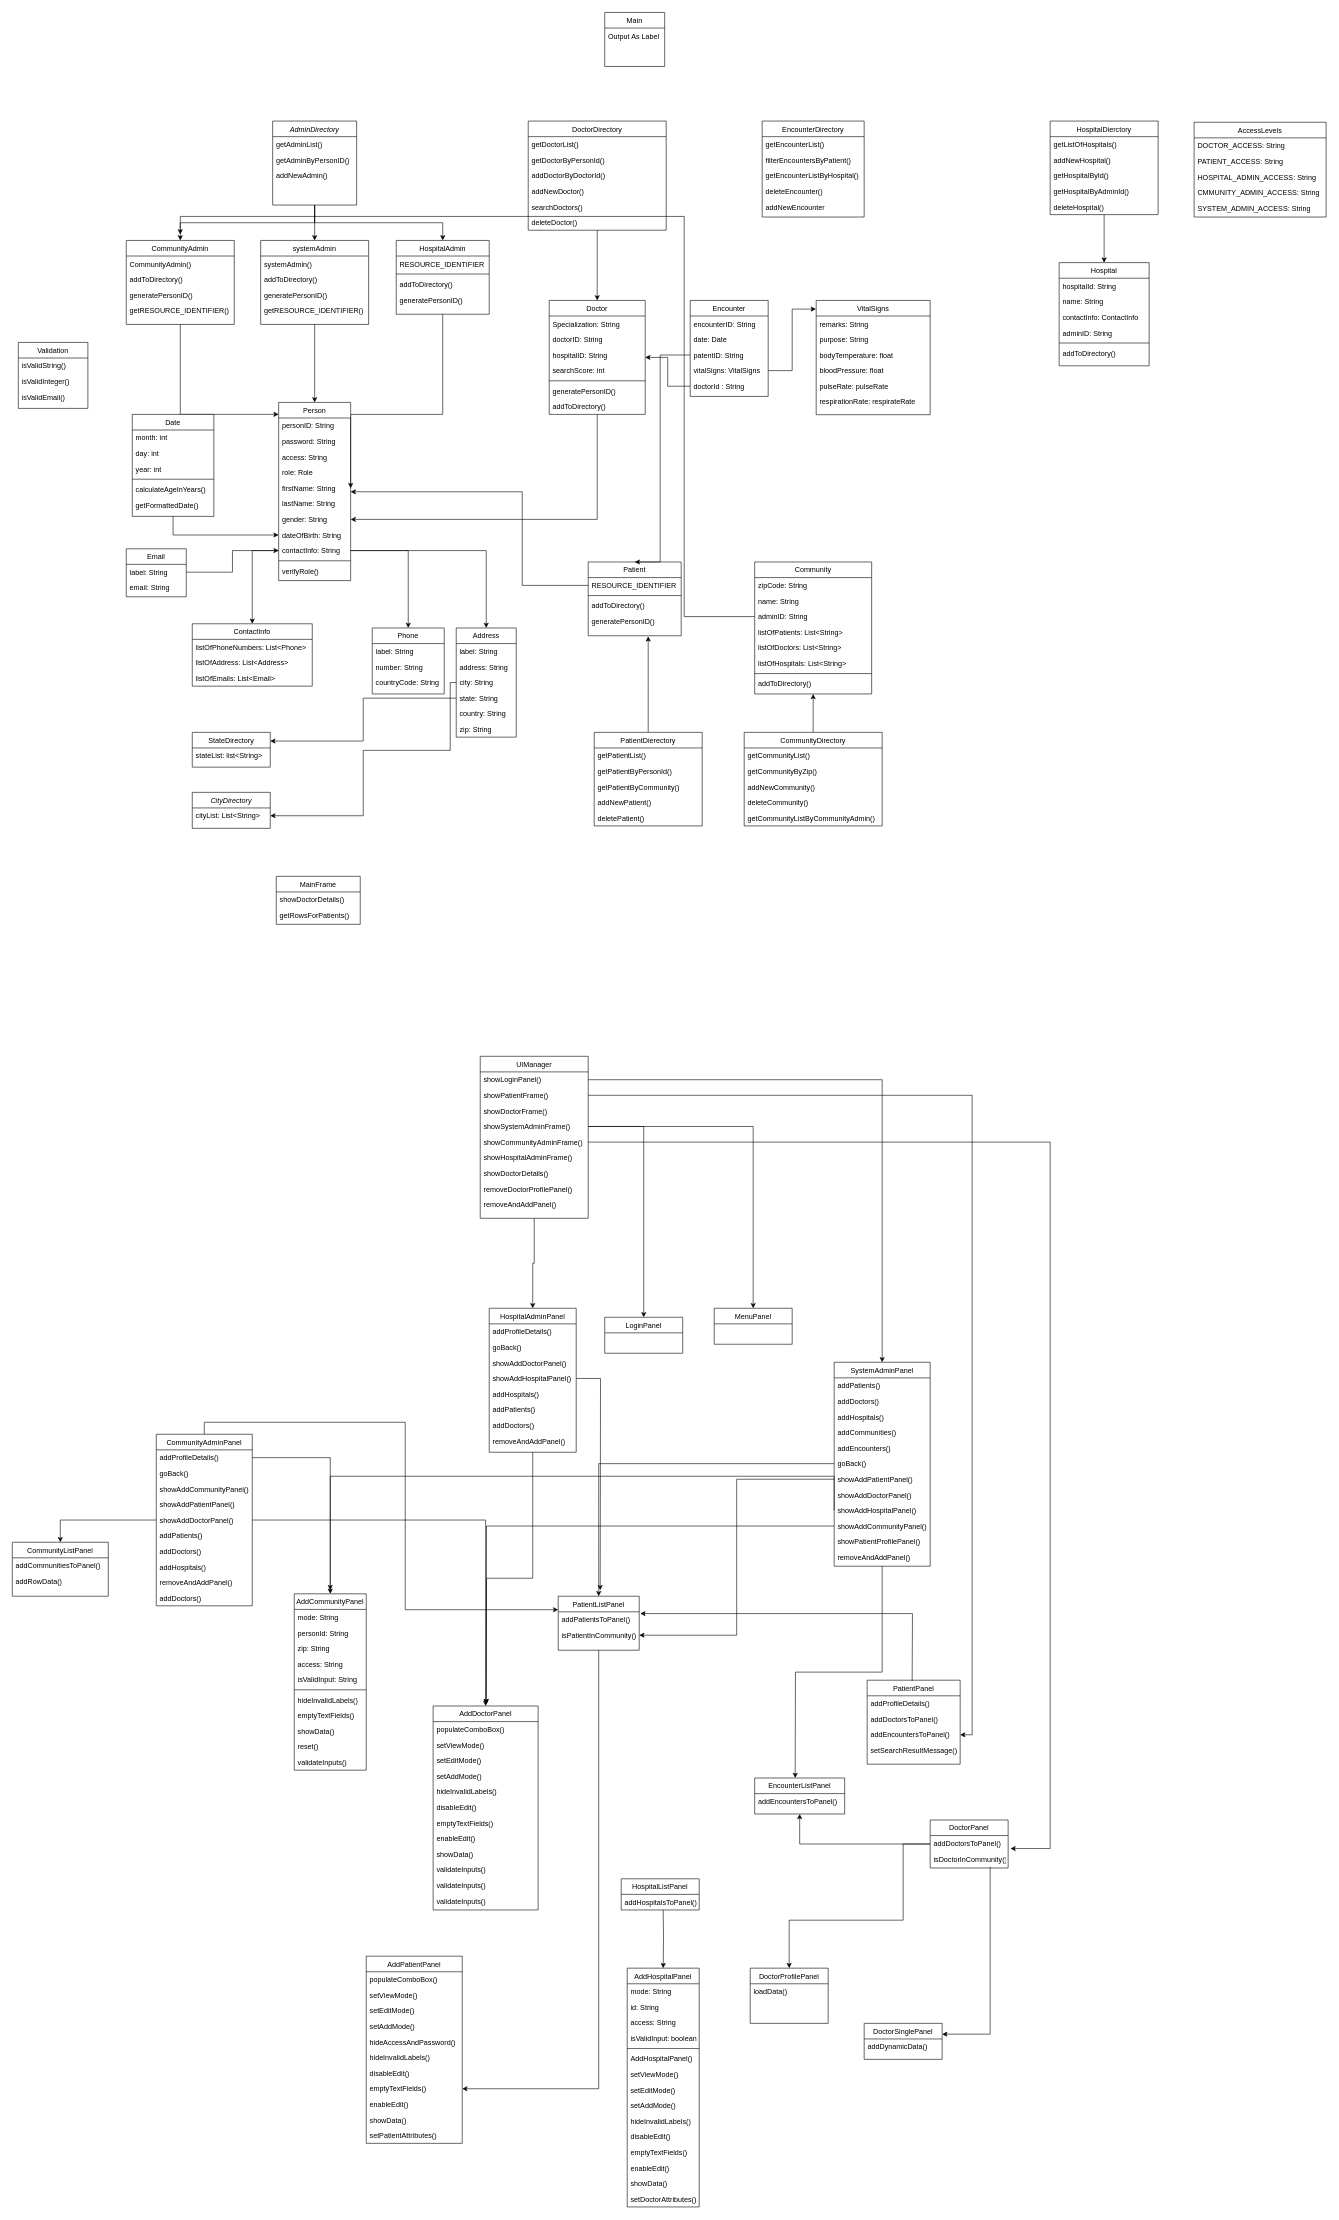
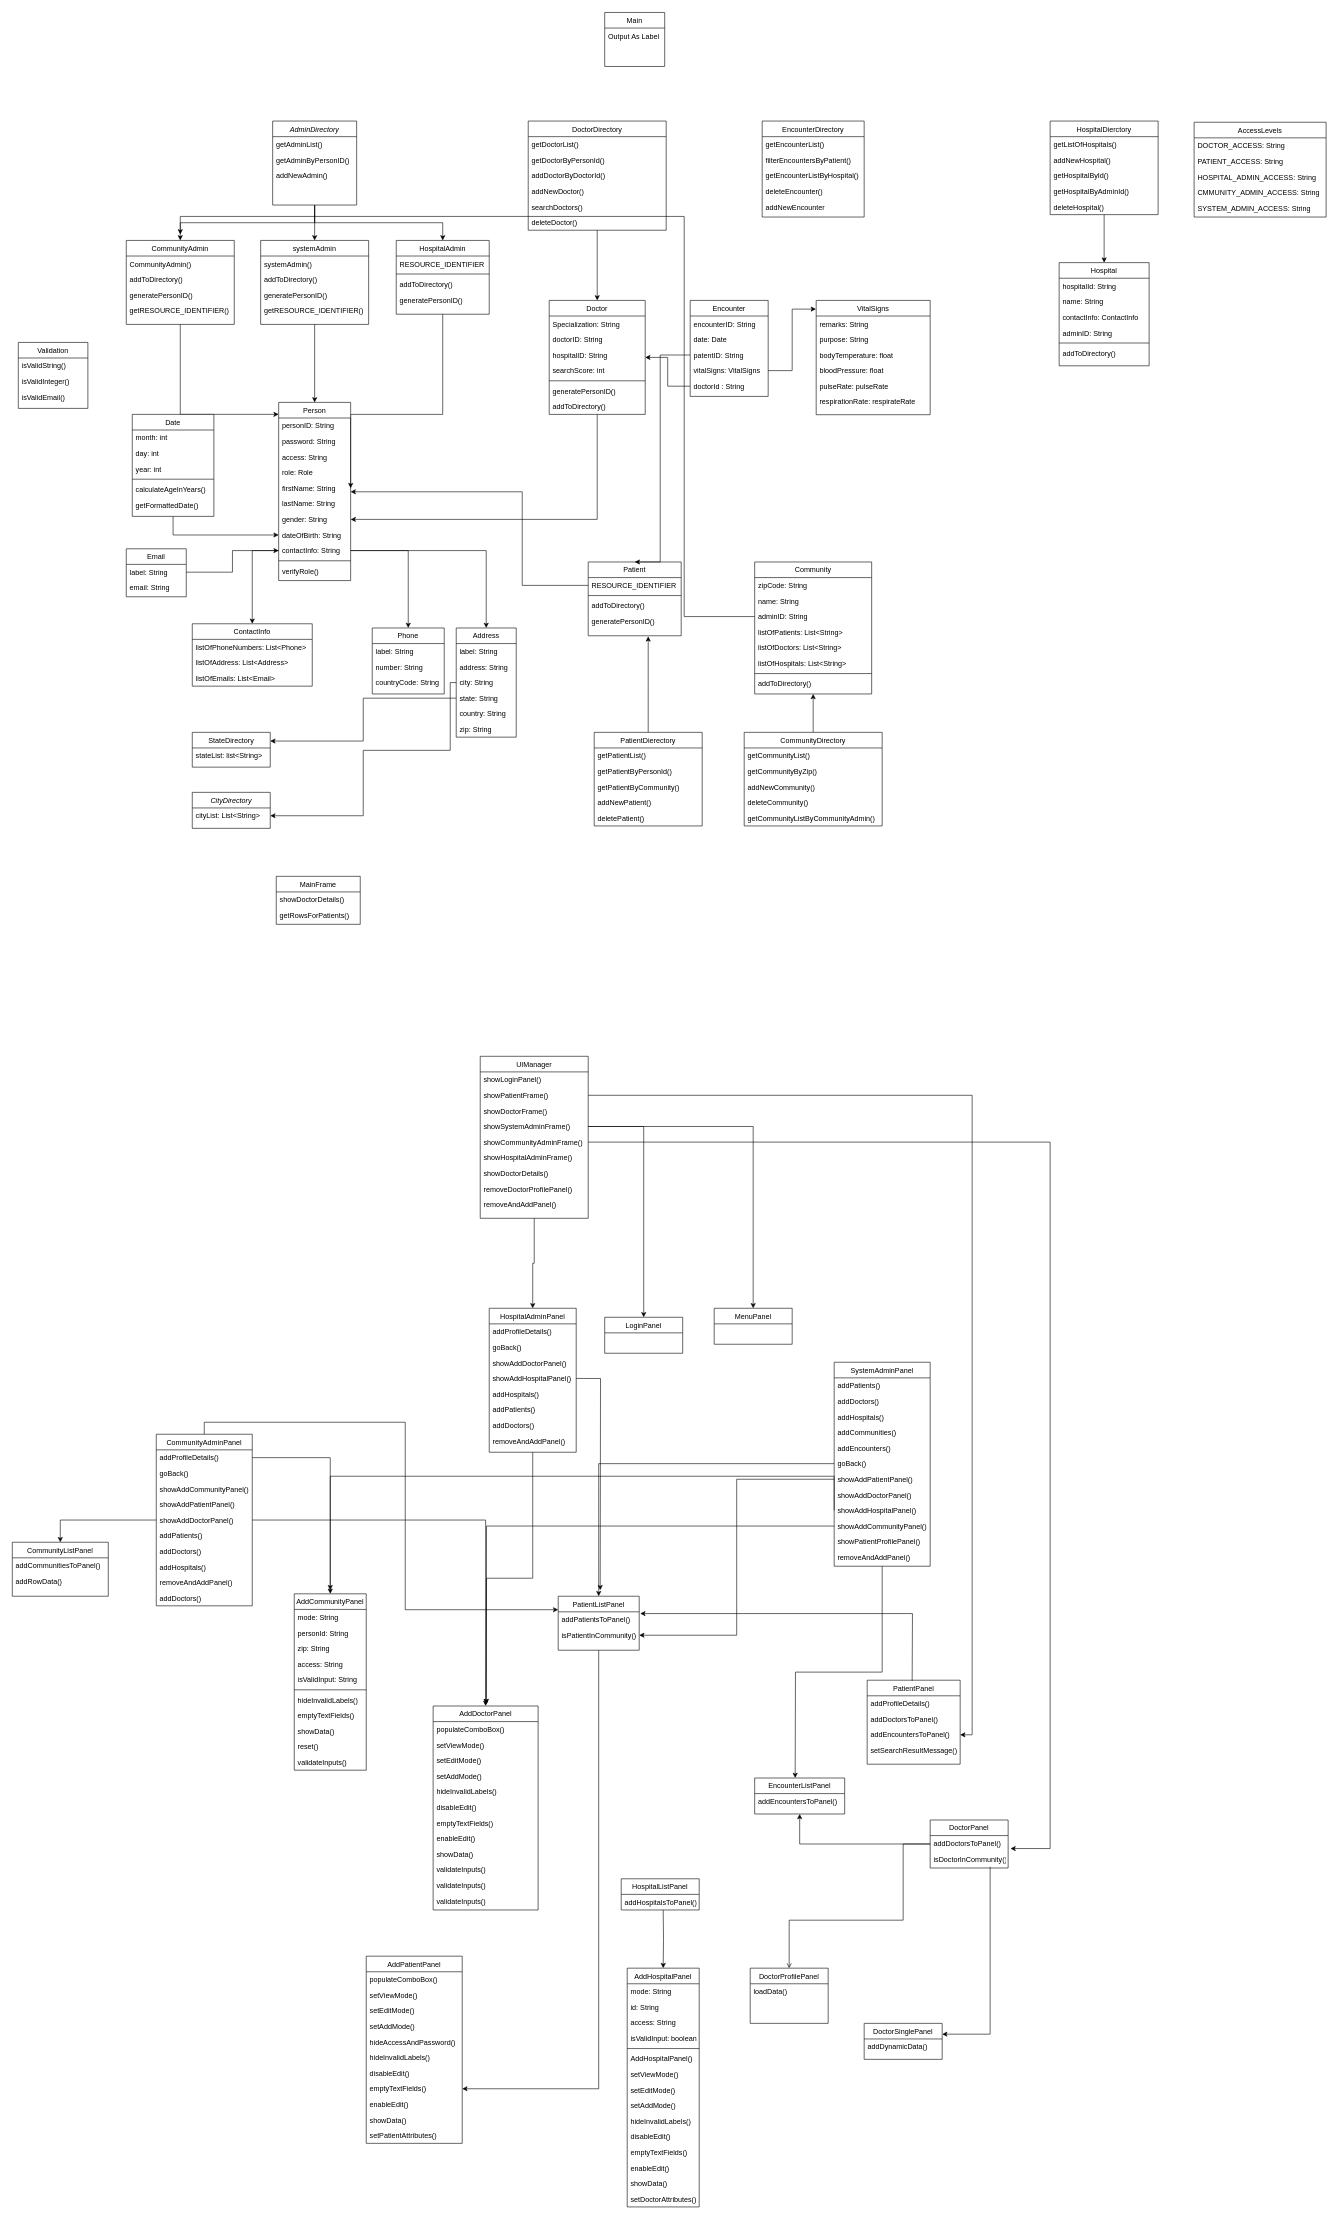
(881, 1080) -> none
(789, 1962) -> (789, 1964)
